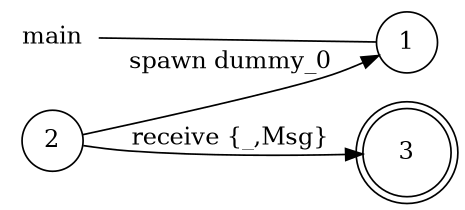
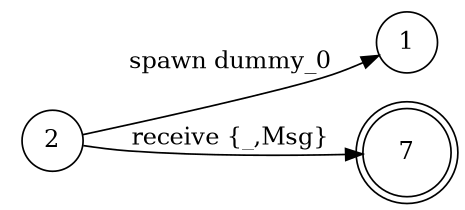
(53, 37) -> none
(407, 153) -> (407, 153)
